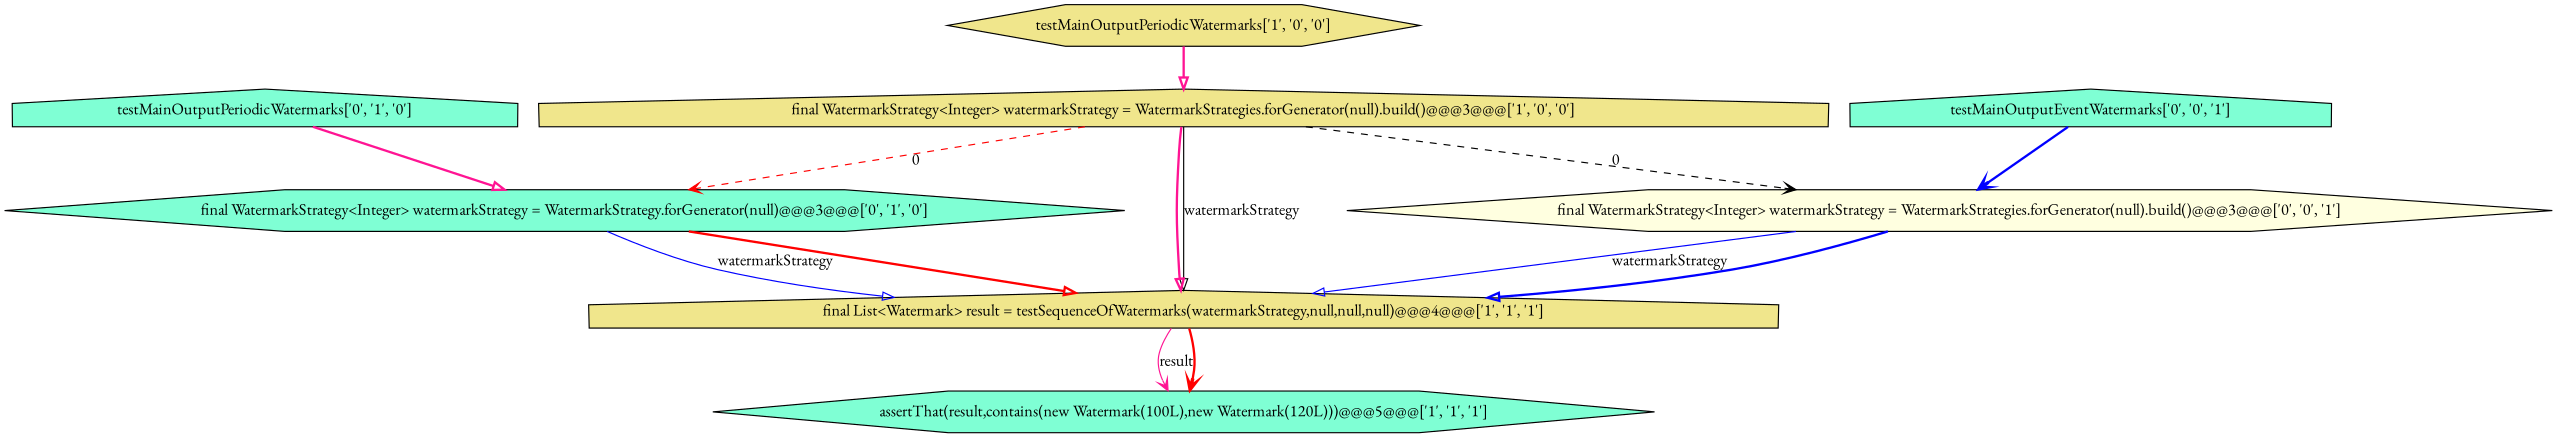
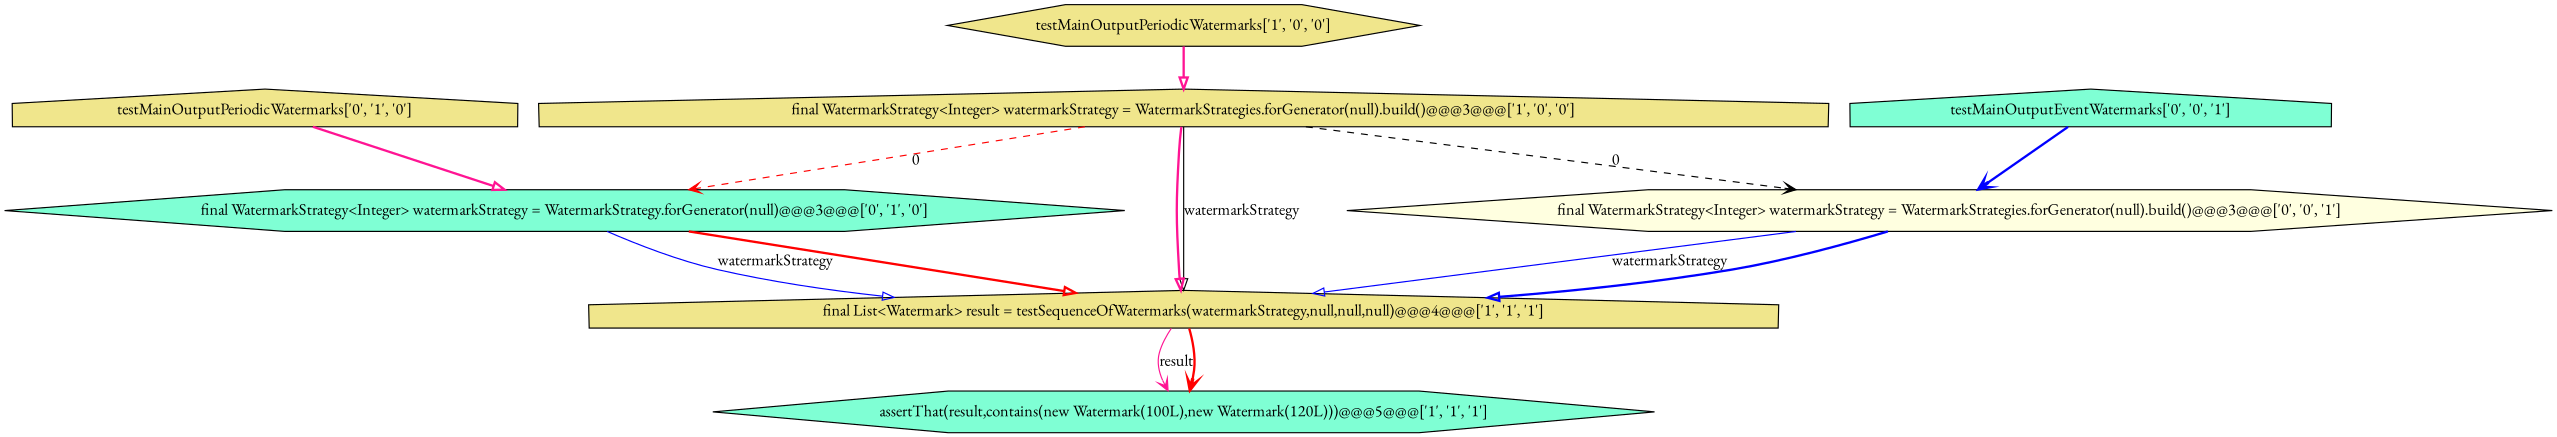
(265, 110) -> (265, 110)
